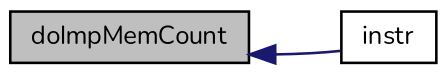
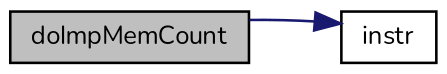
(308, 53) -> (282, 20)
